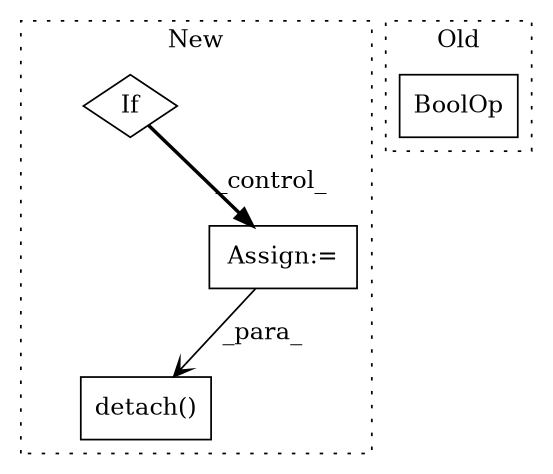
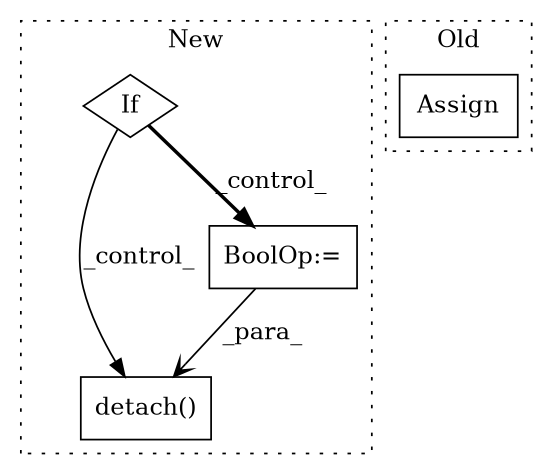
(459, 106) -> (459, 106)
none -> (80, 246)
(283, 257) -> (283, 257)
